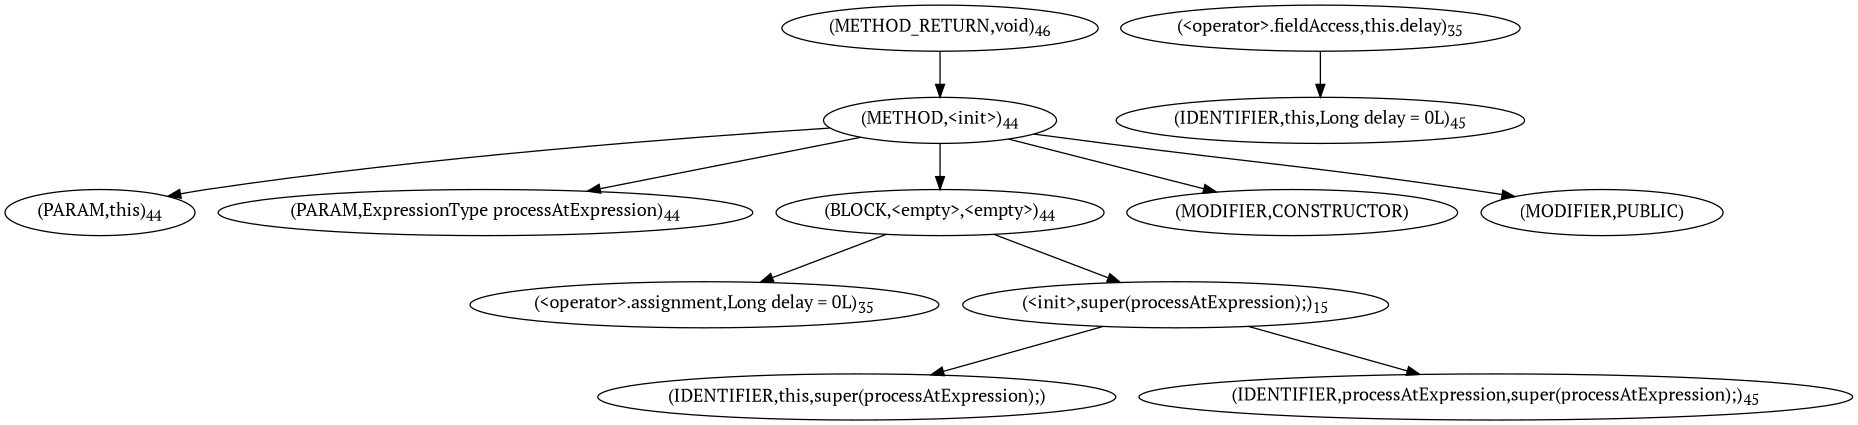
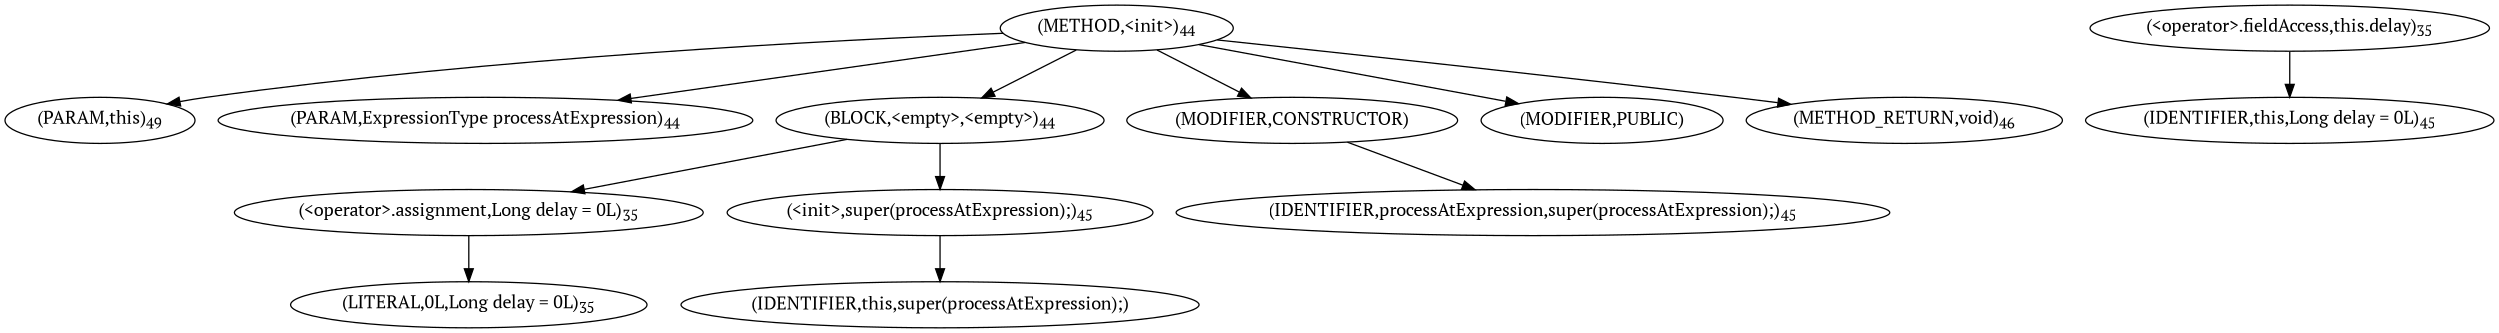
(940, 68) -> (1498, 70)
(154, 211) -> (154, 118)
(1321, 303) -> (1085, 211)
none -> (469, 305)
(1328, 349) -> (1405, 164)
